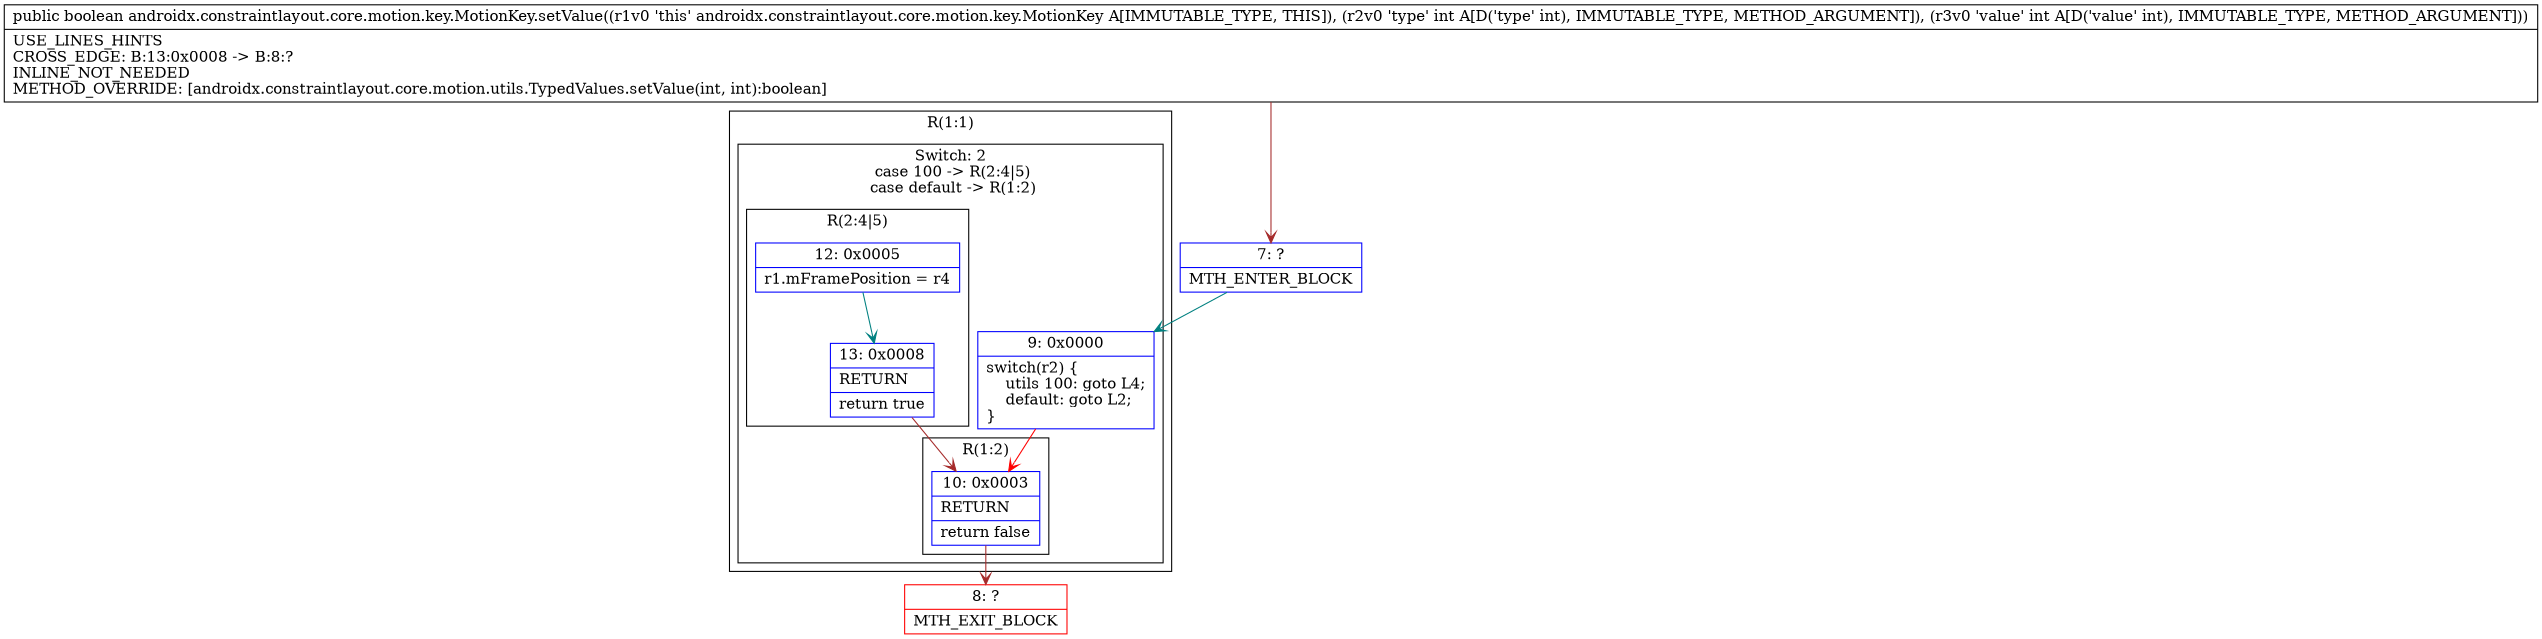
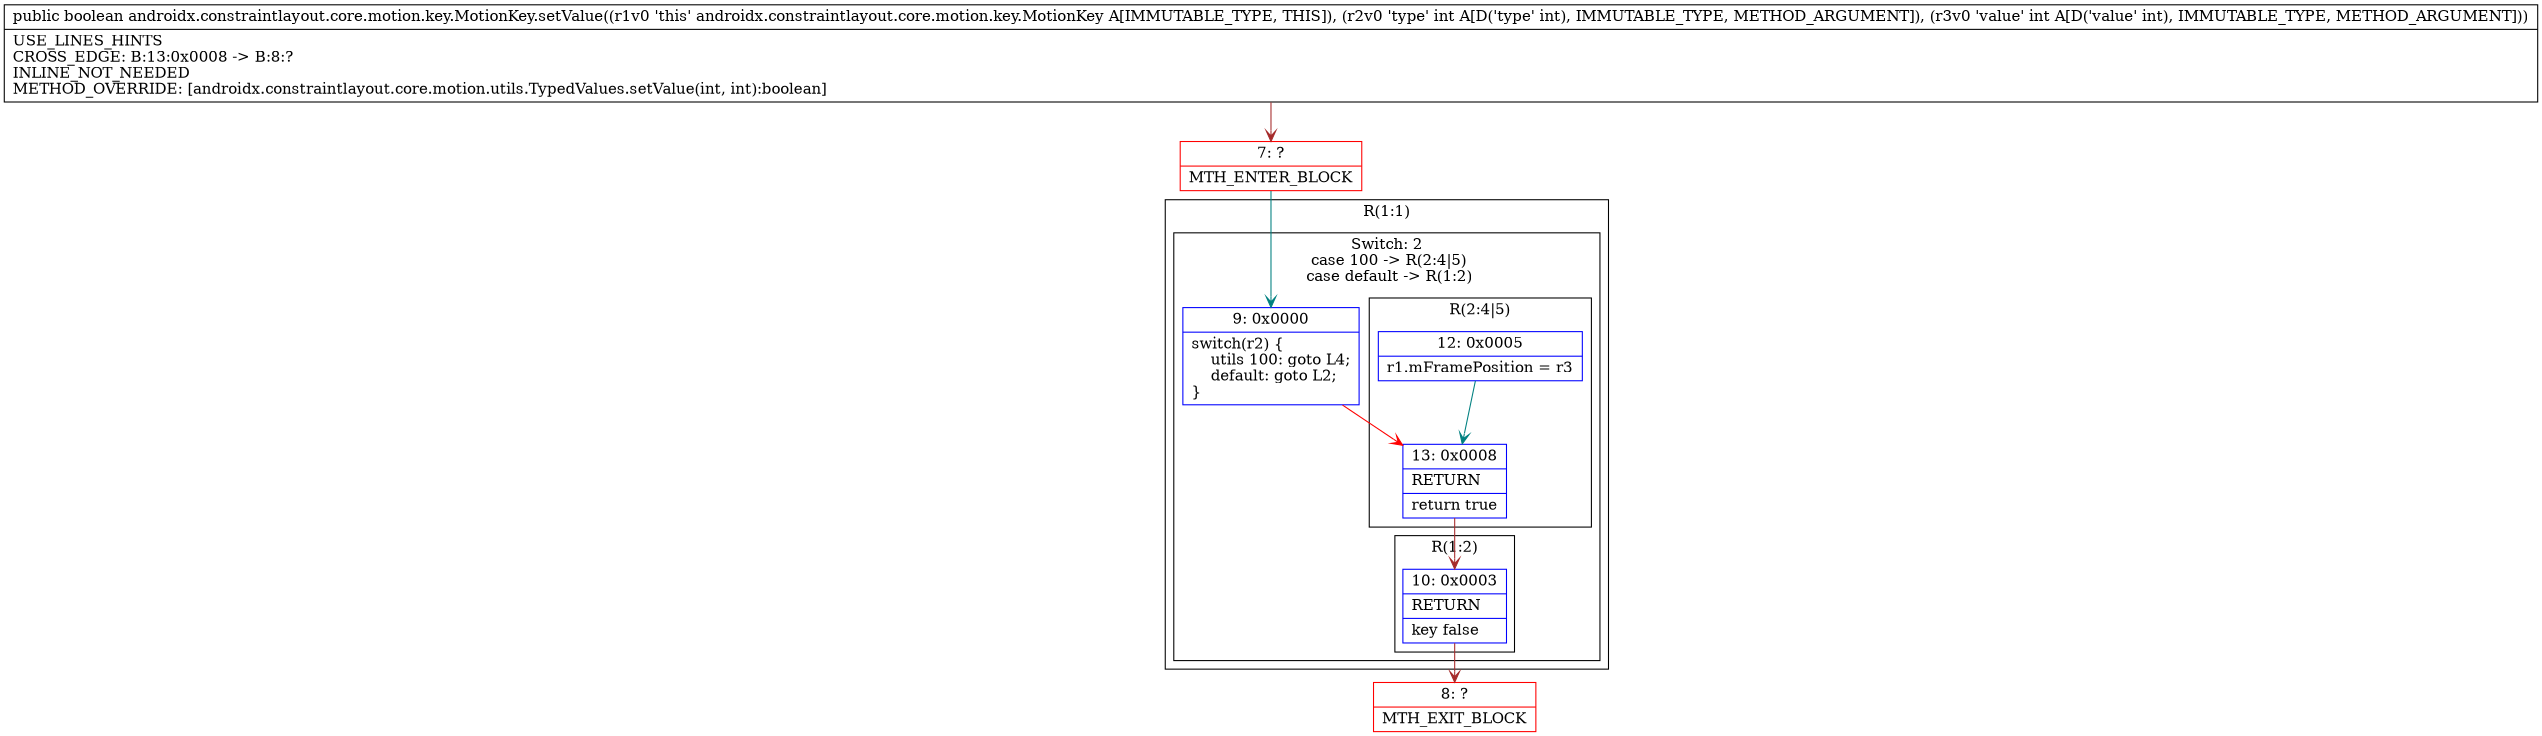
(1271, 268) -> (1271, 166)
(858, 279) -> (1480, 368)
(1025, 446) -> (1362, 418)
(986, 532) -> (1446, 630)
